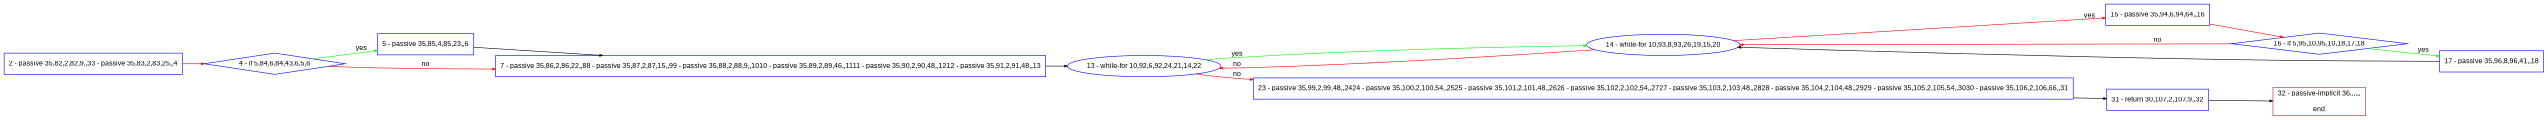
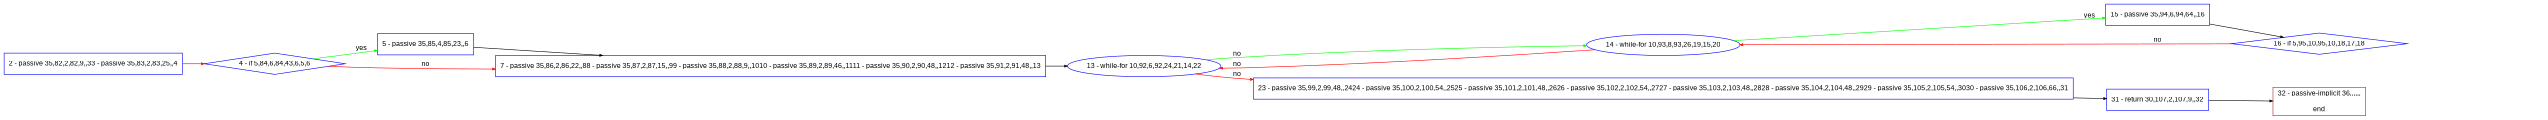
(1918, 29) -> (1918, 29)
(2245, 30) -> (2245, 30)
(1237, 54) -> (1237, 54)
(2492, 61) -> none
